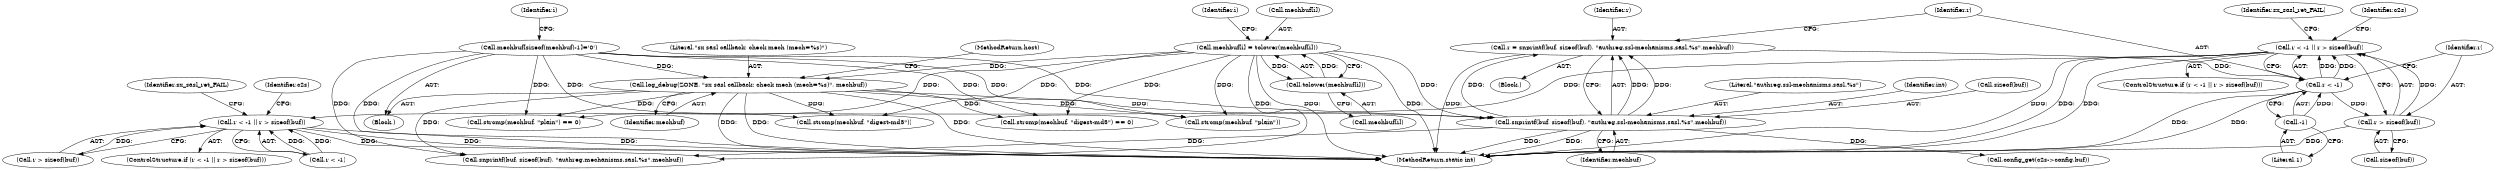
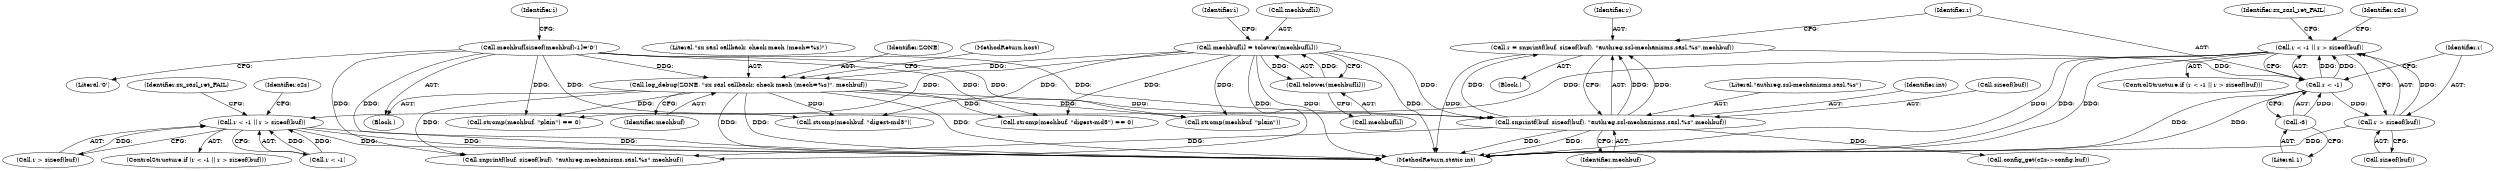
none -> (913, 48)
none -> (93, 85)
(2296, 123) -> (2296, 123)
